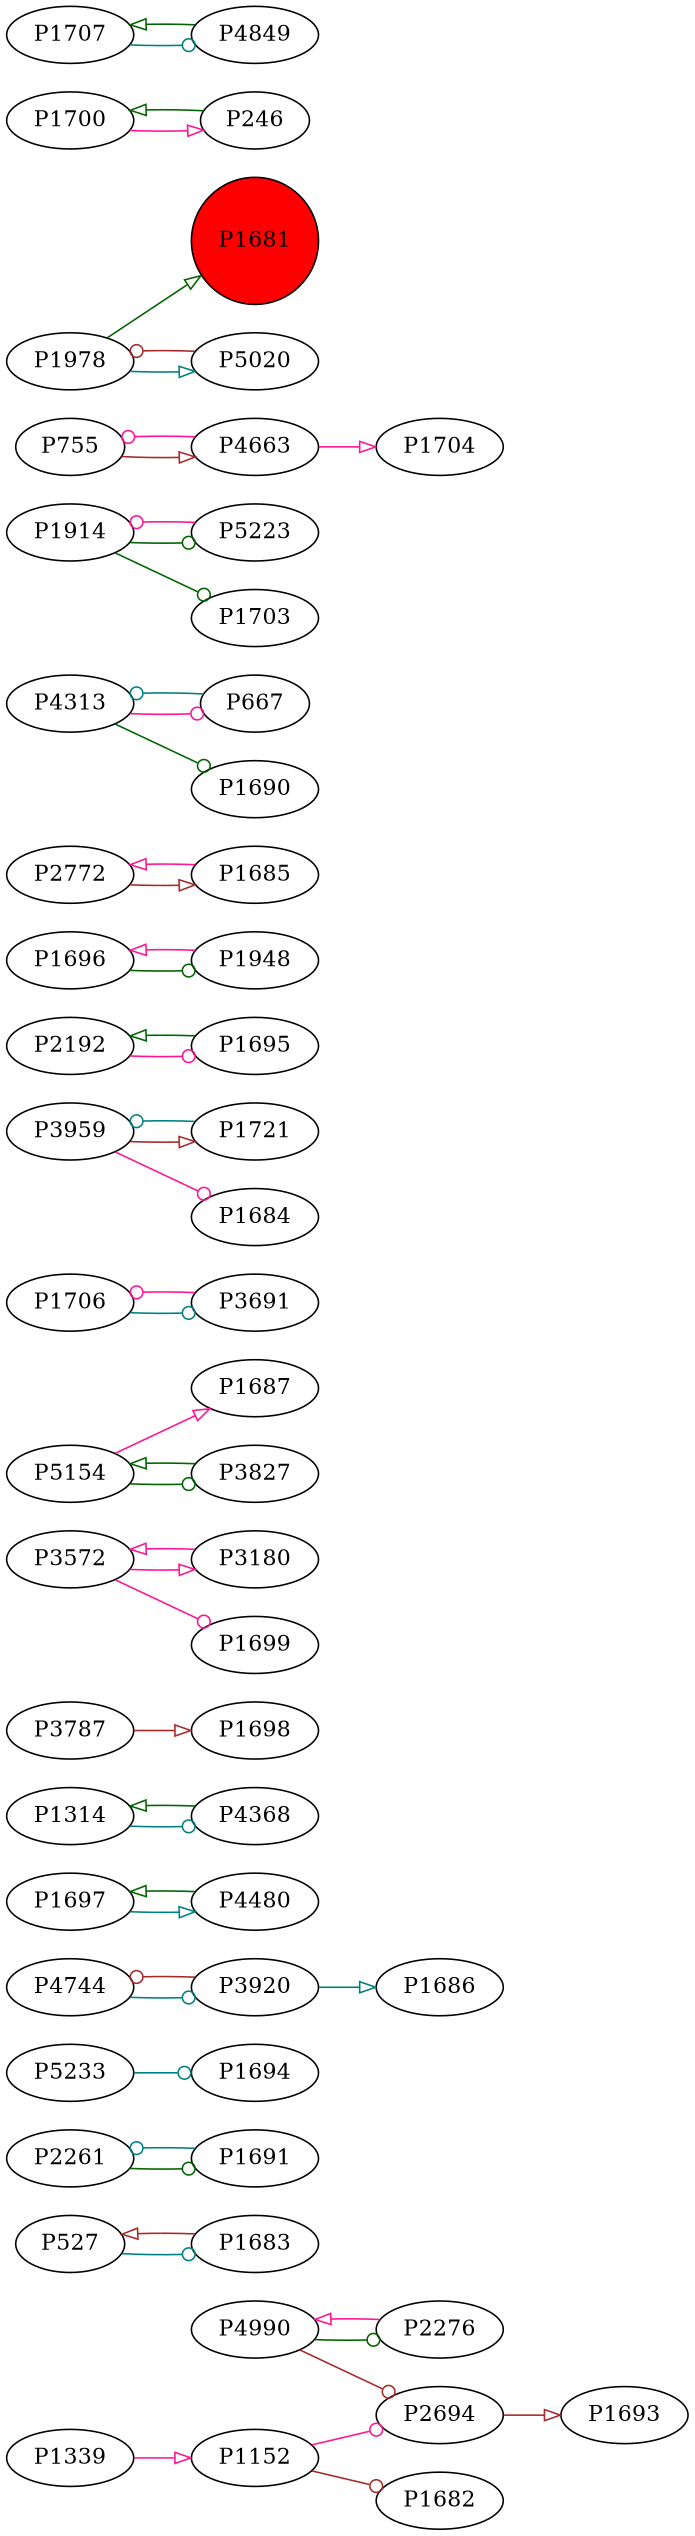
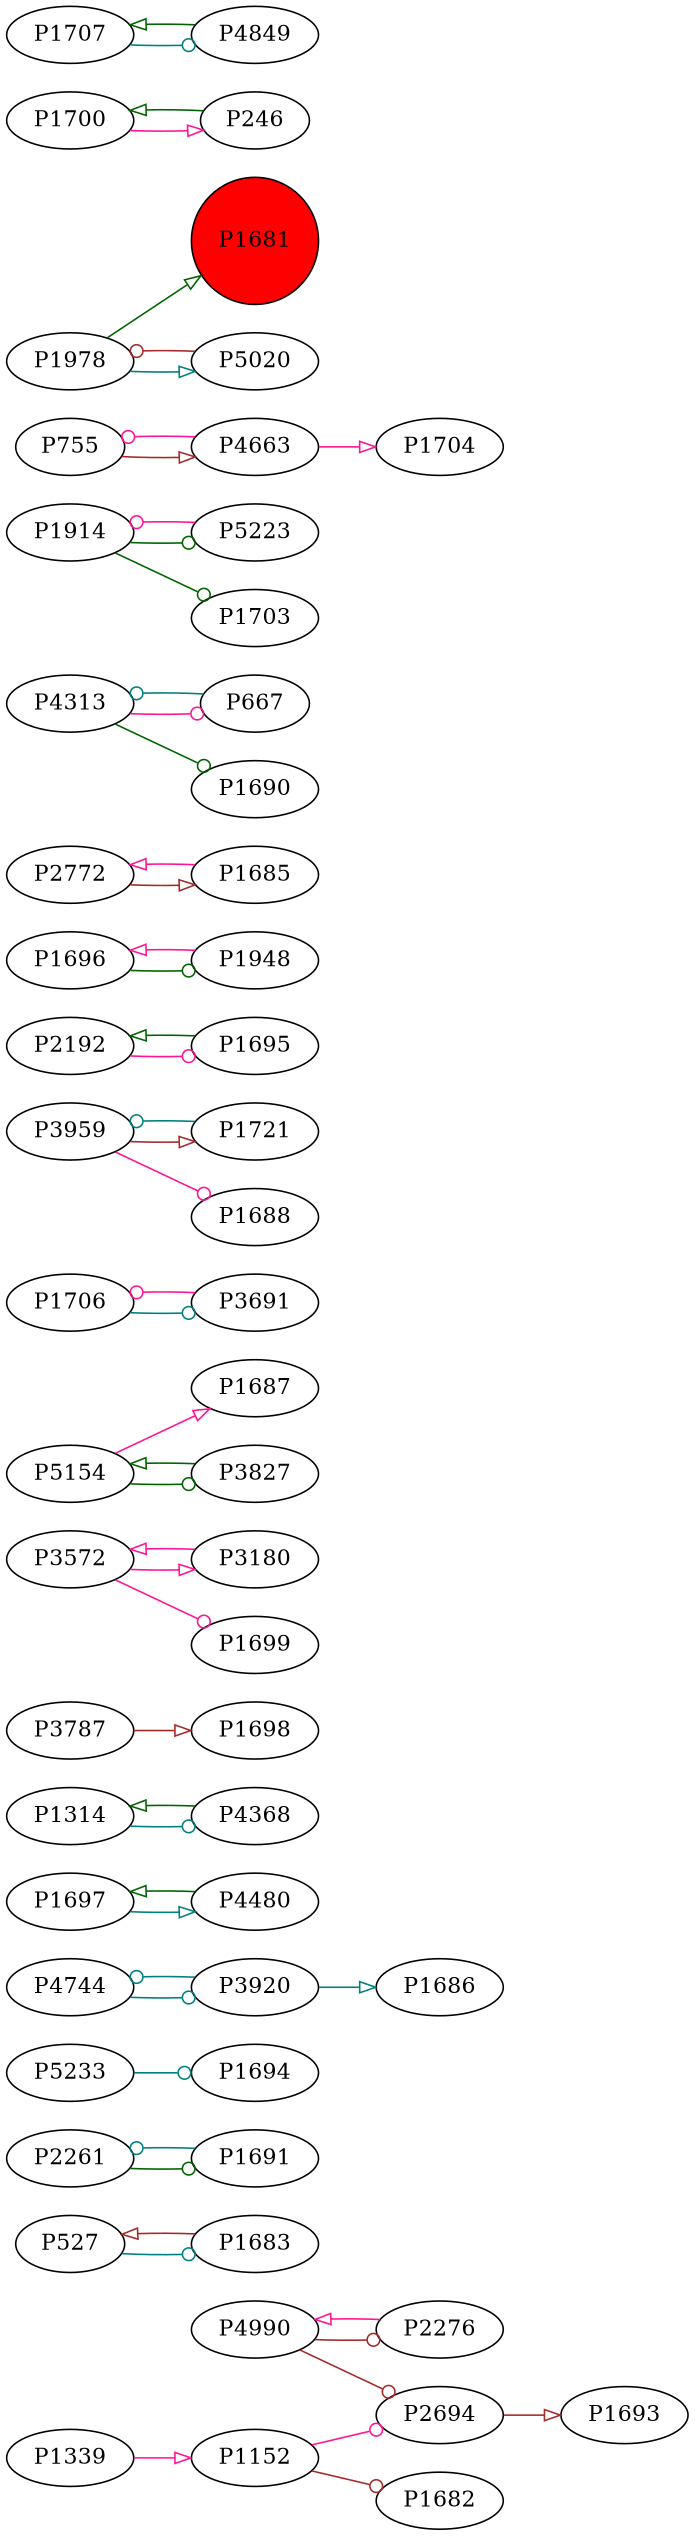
(255, 1217) -> (255, 1217)
(169, 1977) -> (169, 1977)
(341, 2340) -> (341, 2340)
